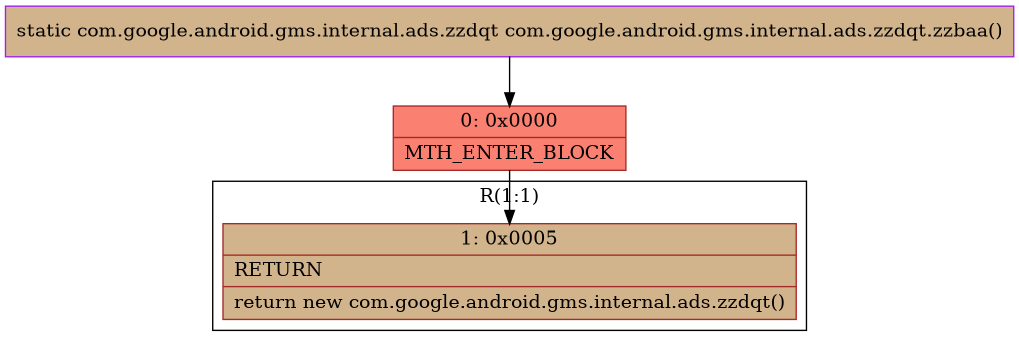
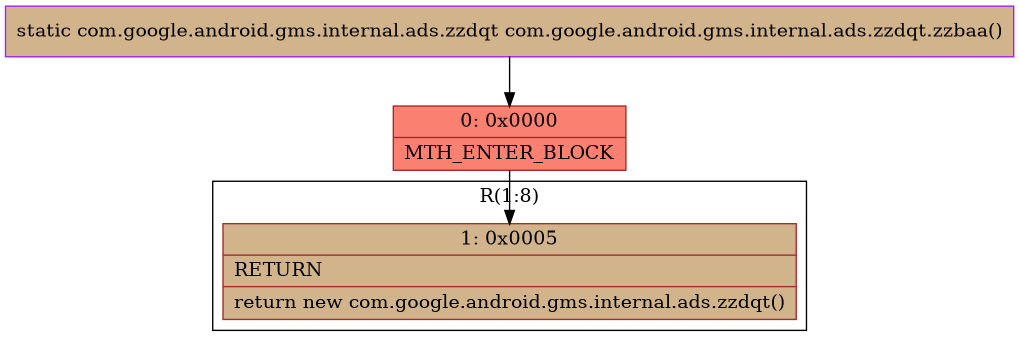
(510, 197) -> (510, 197)
